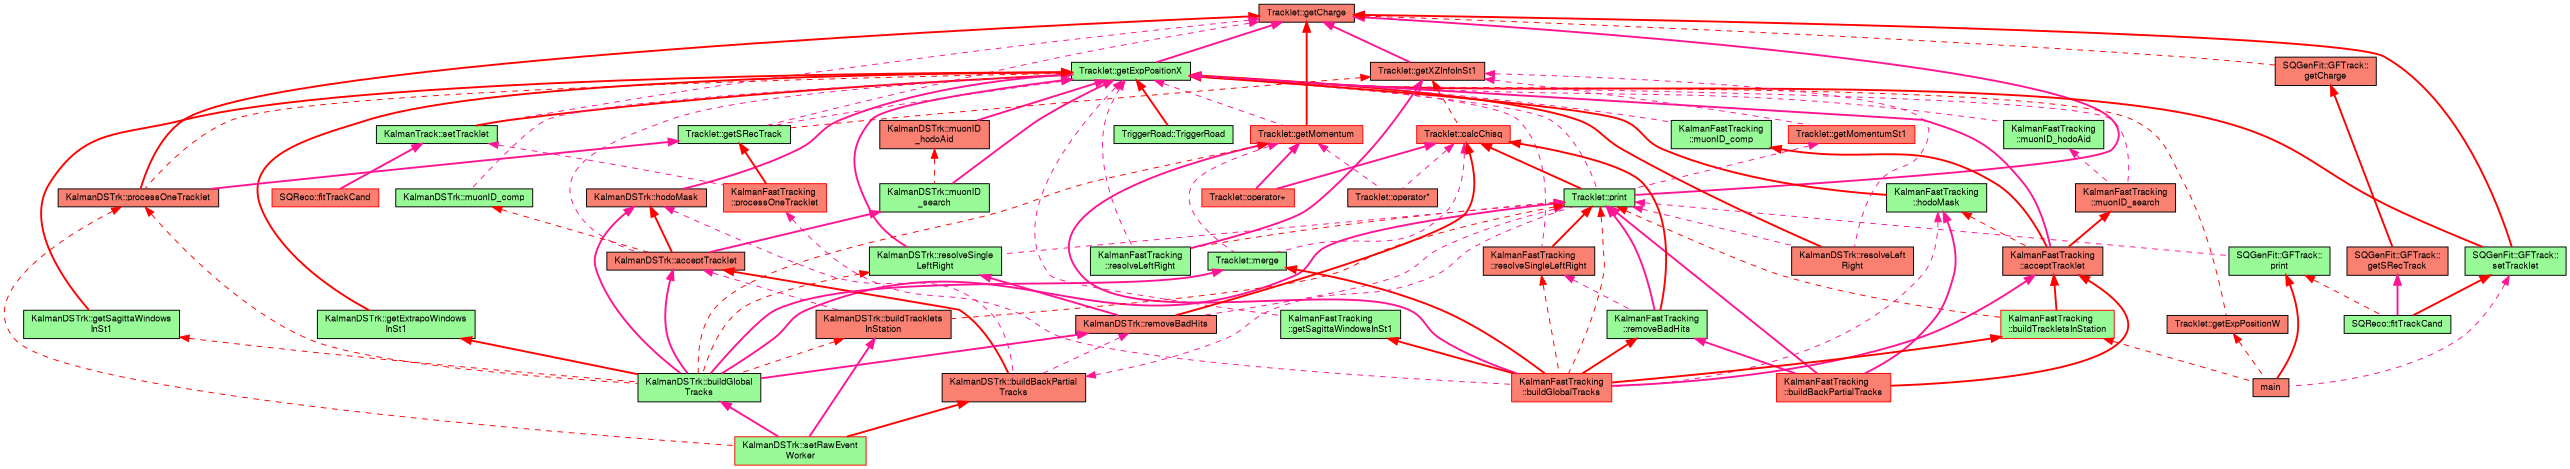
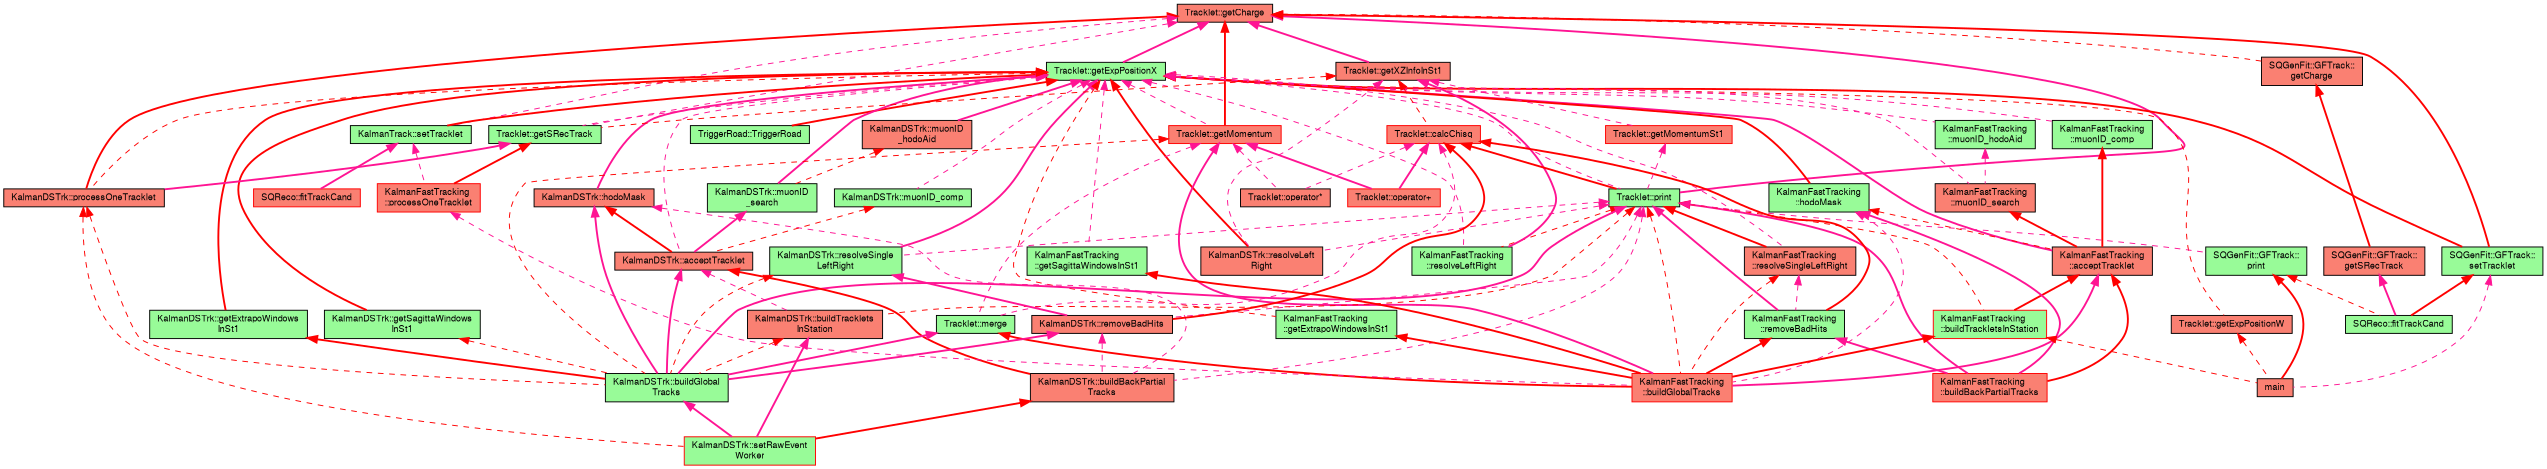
(1362, 293) -> (1459, 337)
none -> (1336, 324)
